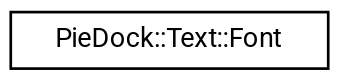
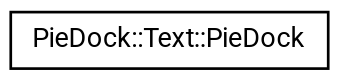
(169, 40) -> (169, 40)
